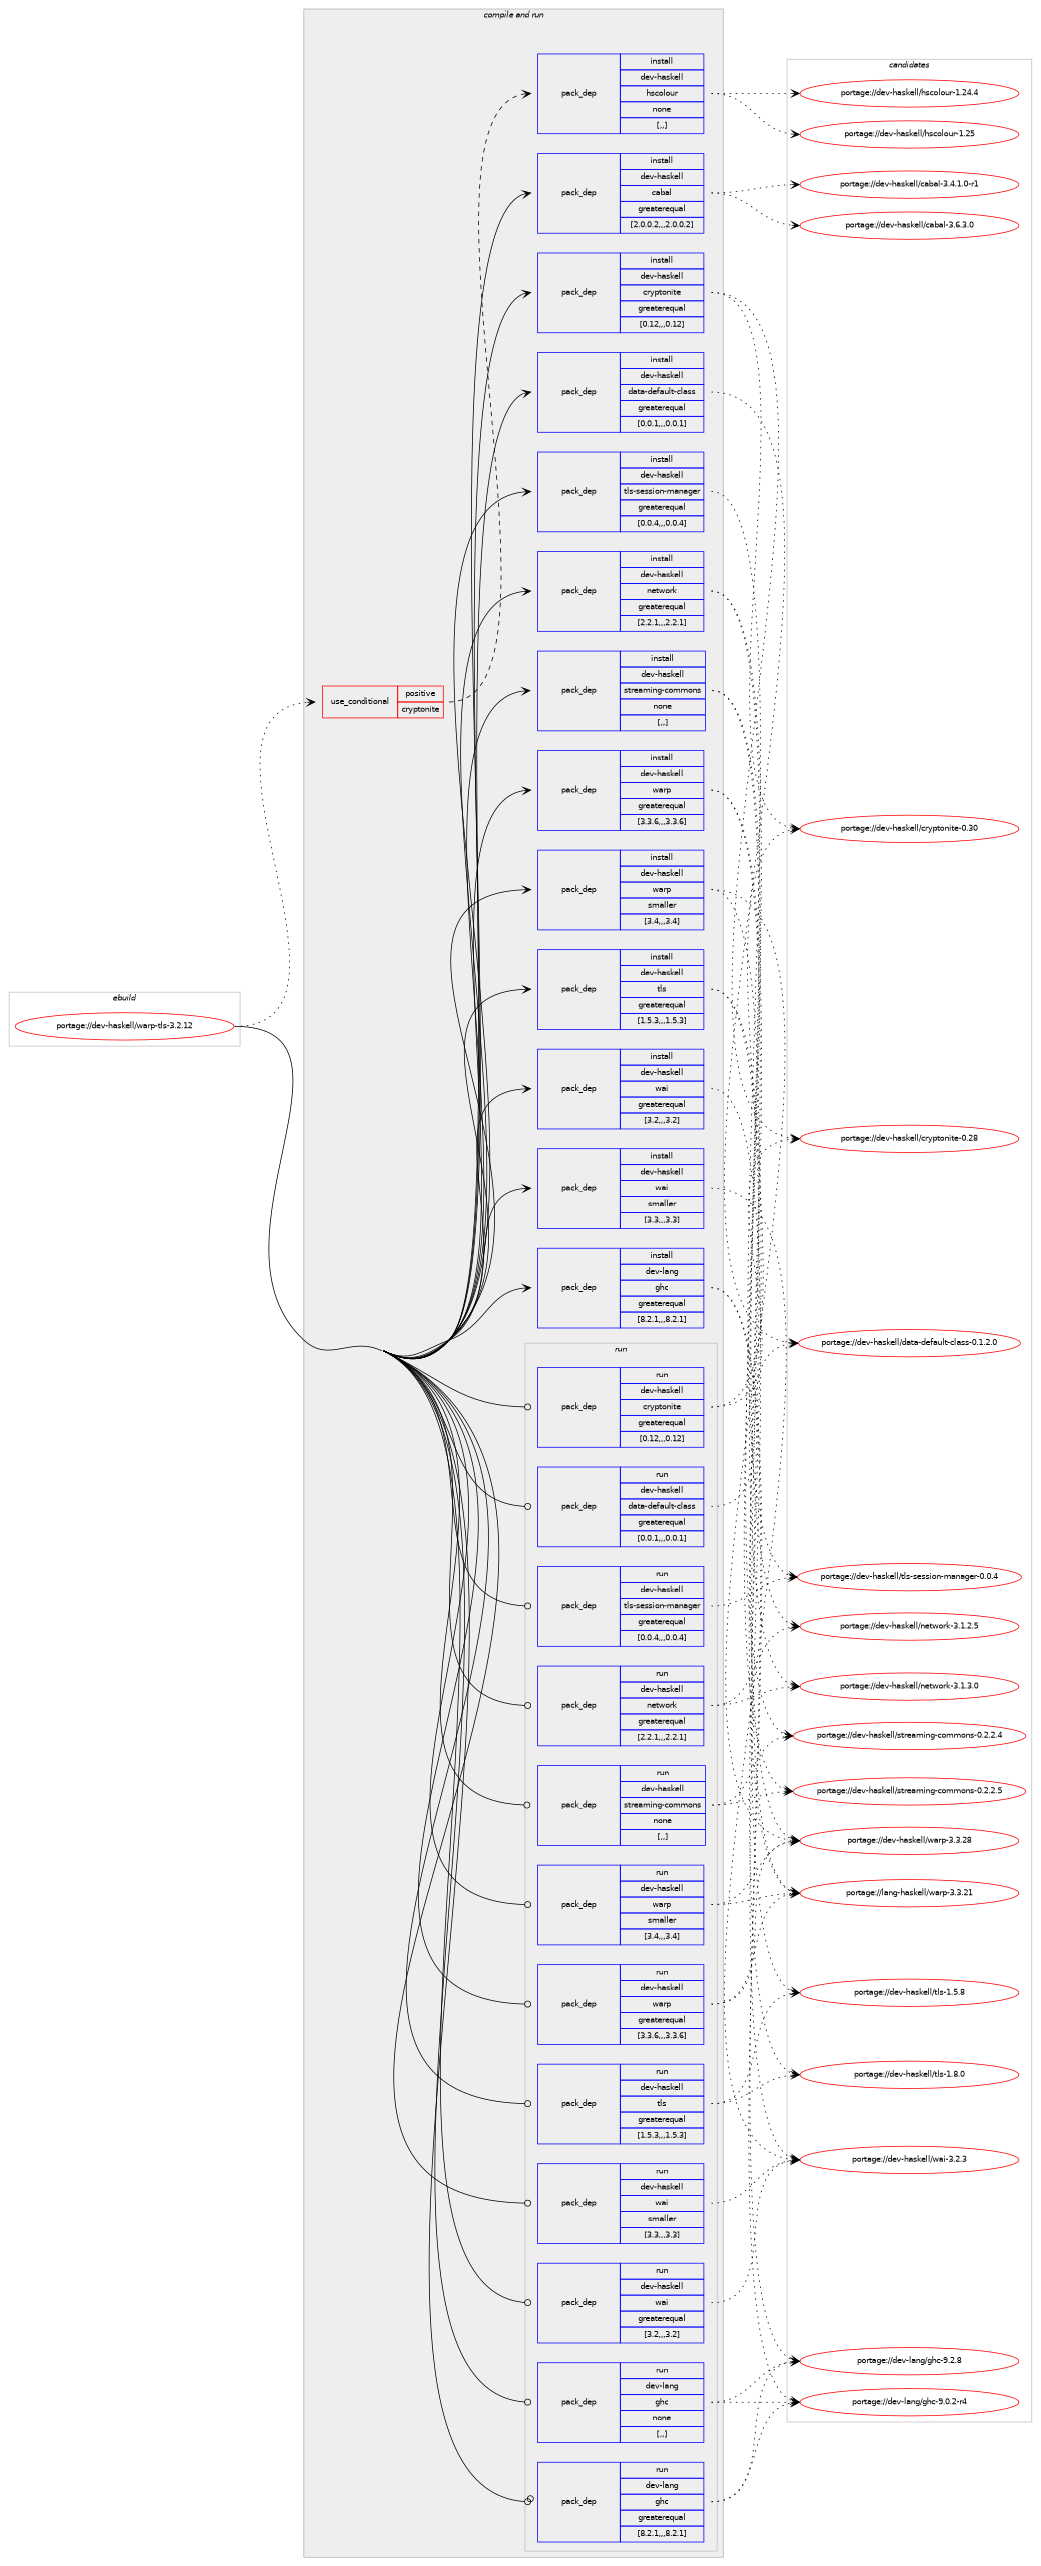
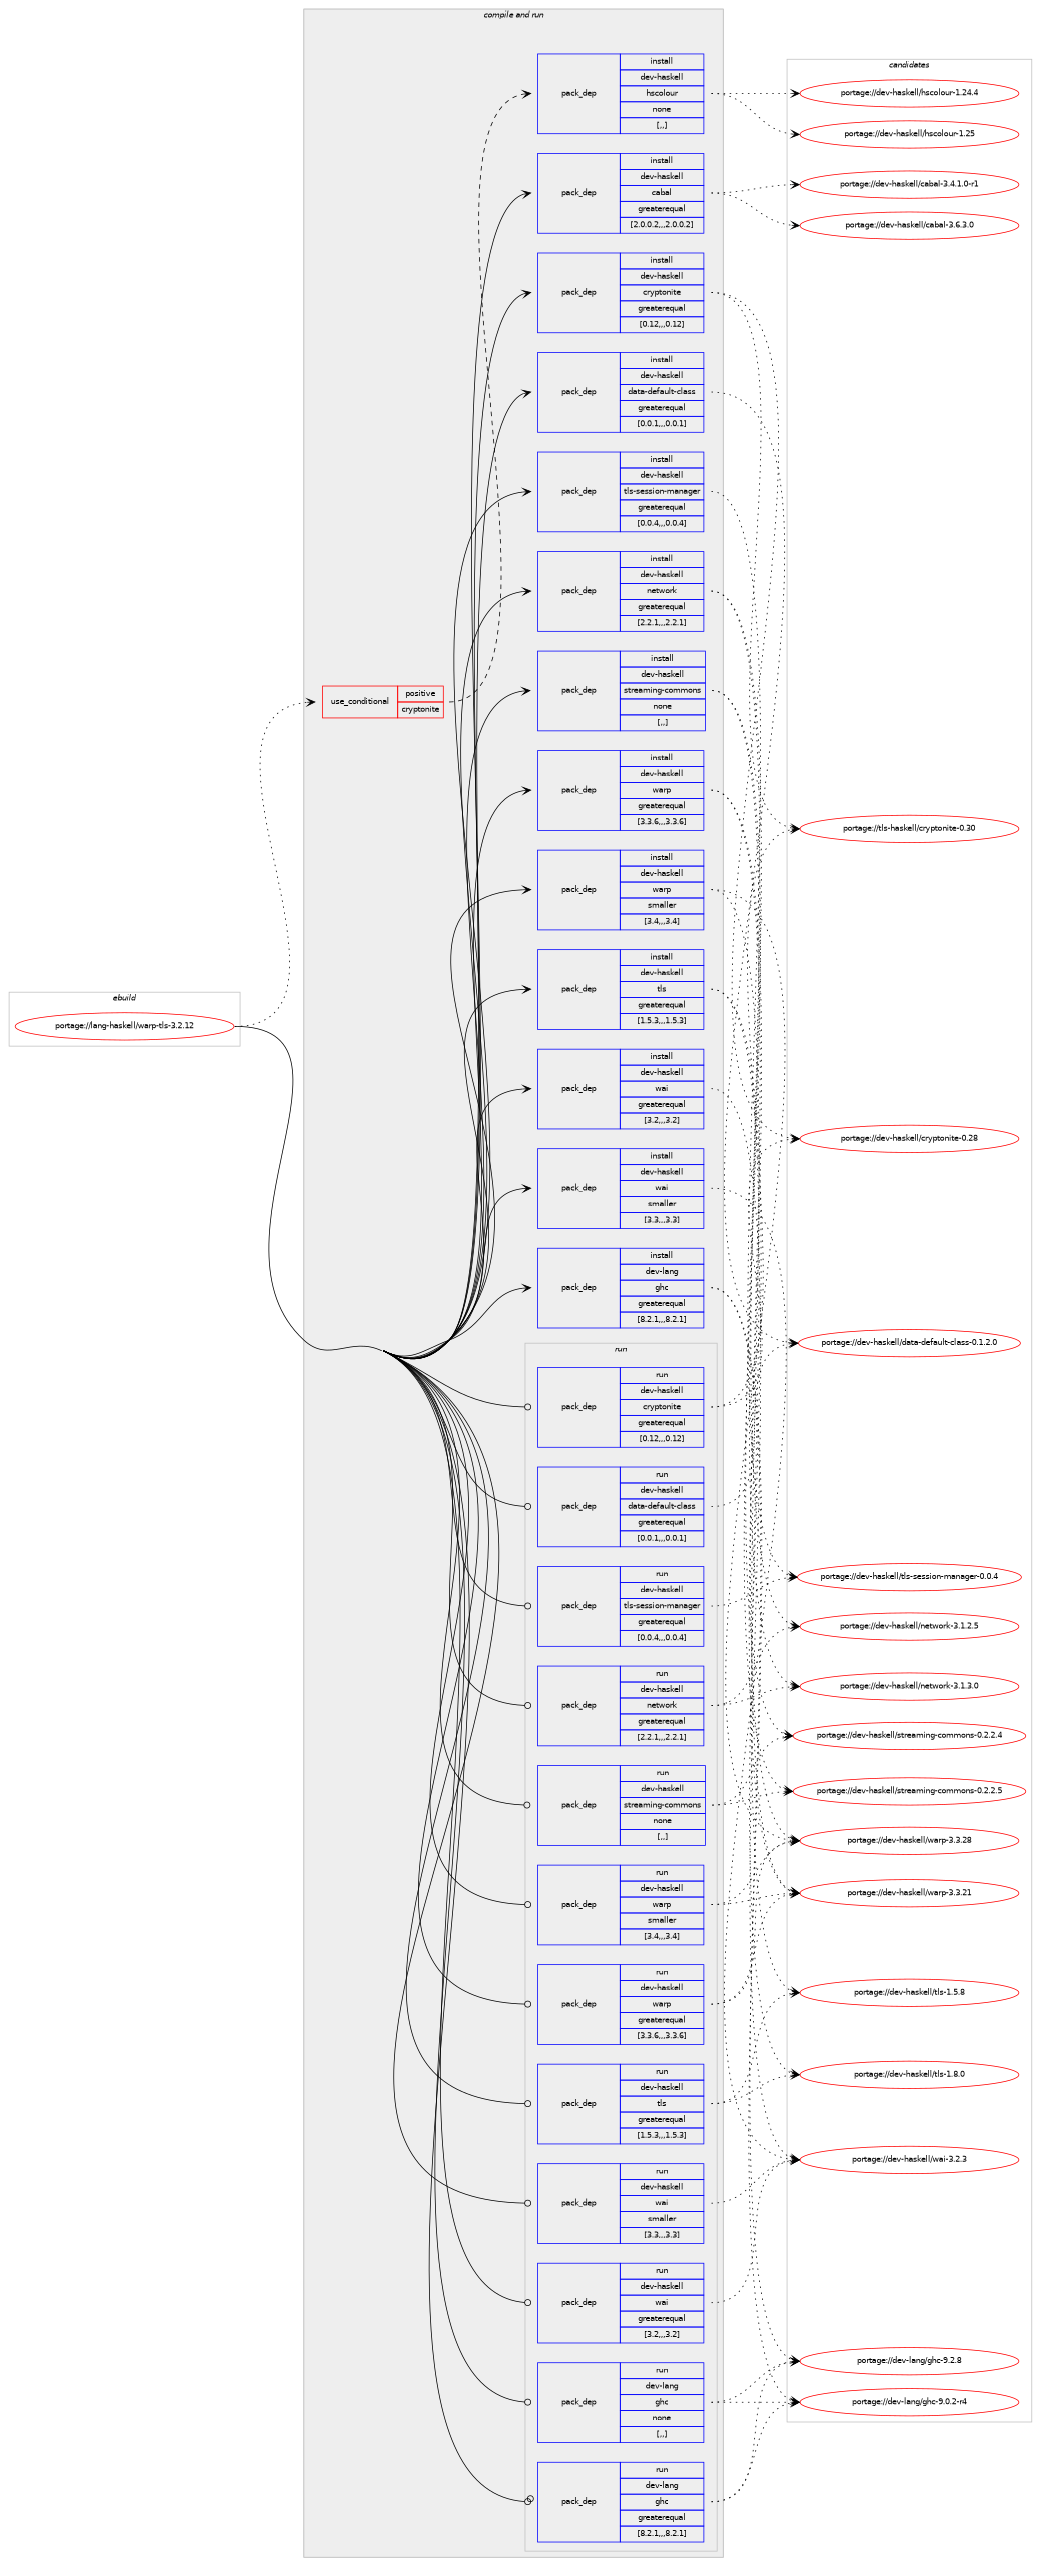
(909, 829) -> (909, 829)
(125, 1026) -> (125, 1026)
(909, 1893) -> (909, 1893)
